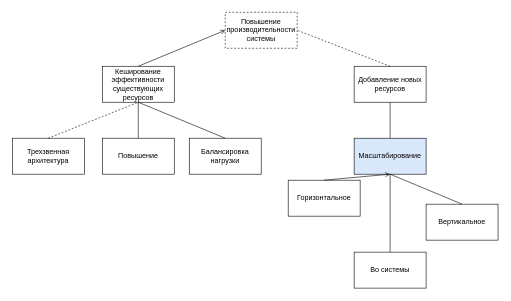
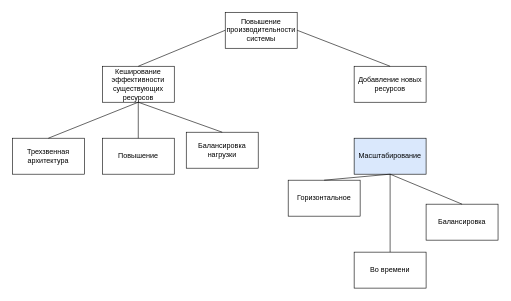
(261, 30) -> (261, 30)
(221, 32) -> (222, 32)
(343, 48) -> (343, 48)
(390, 120) -> none
(92, 121) -> (92, 121)
(225, 156) -> (222, 150)
(386, 175) -> (386, 175)
(462, 222) -> (462, 222)
(390, 270) -> (390, 270)
